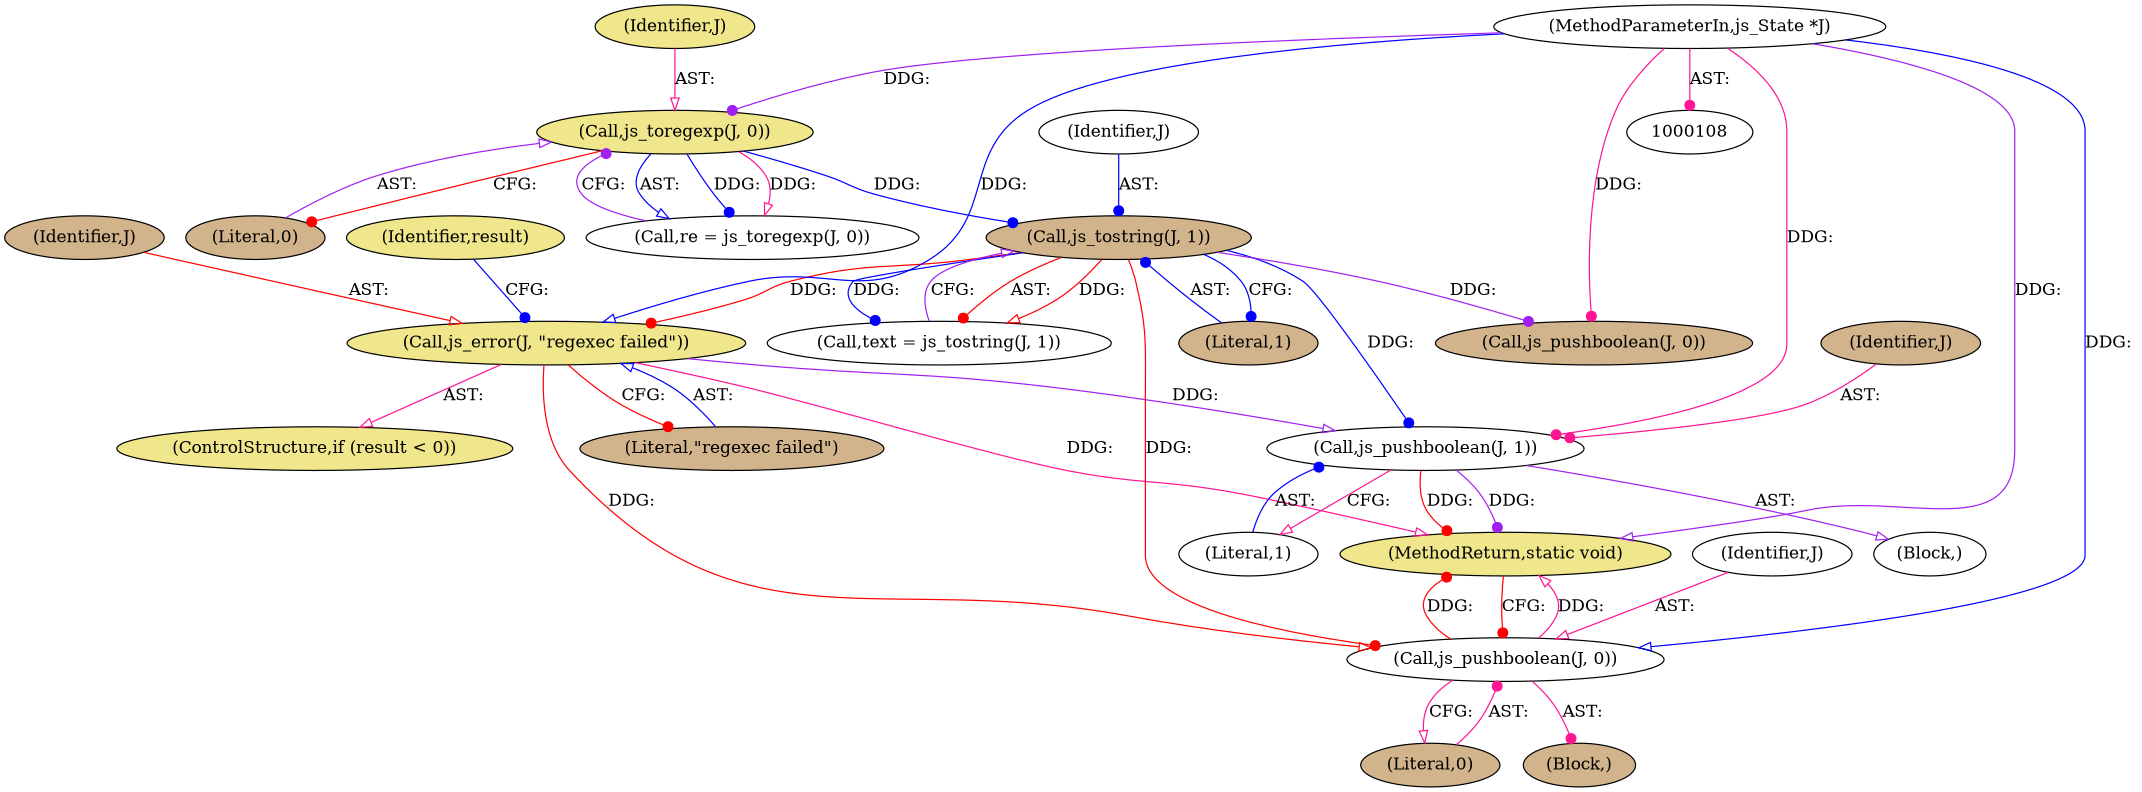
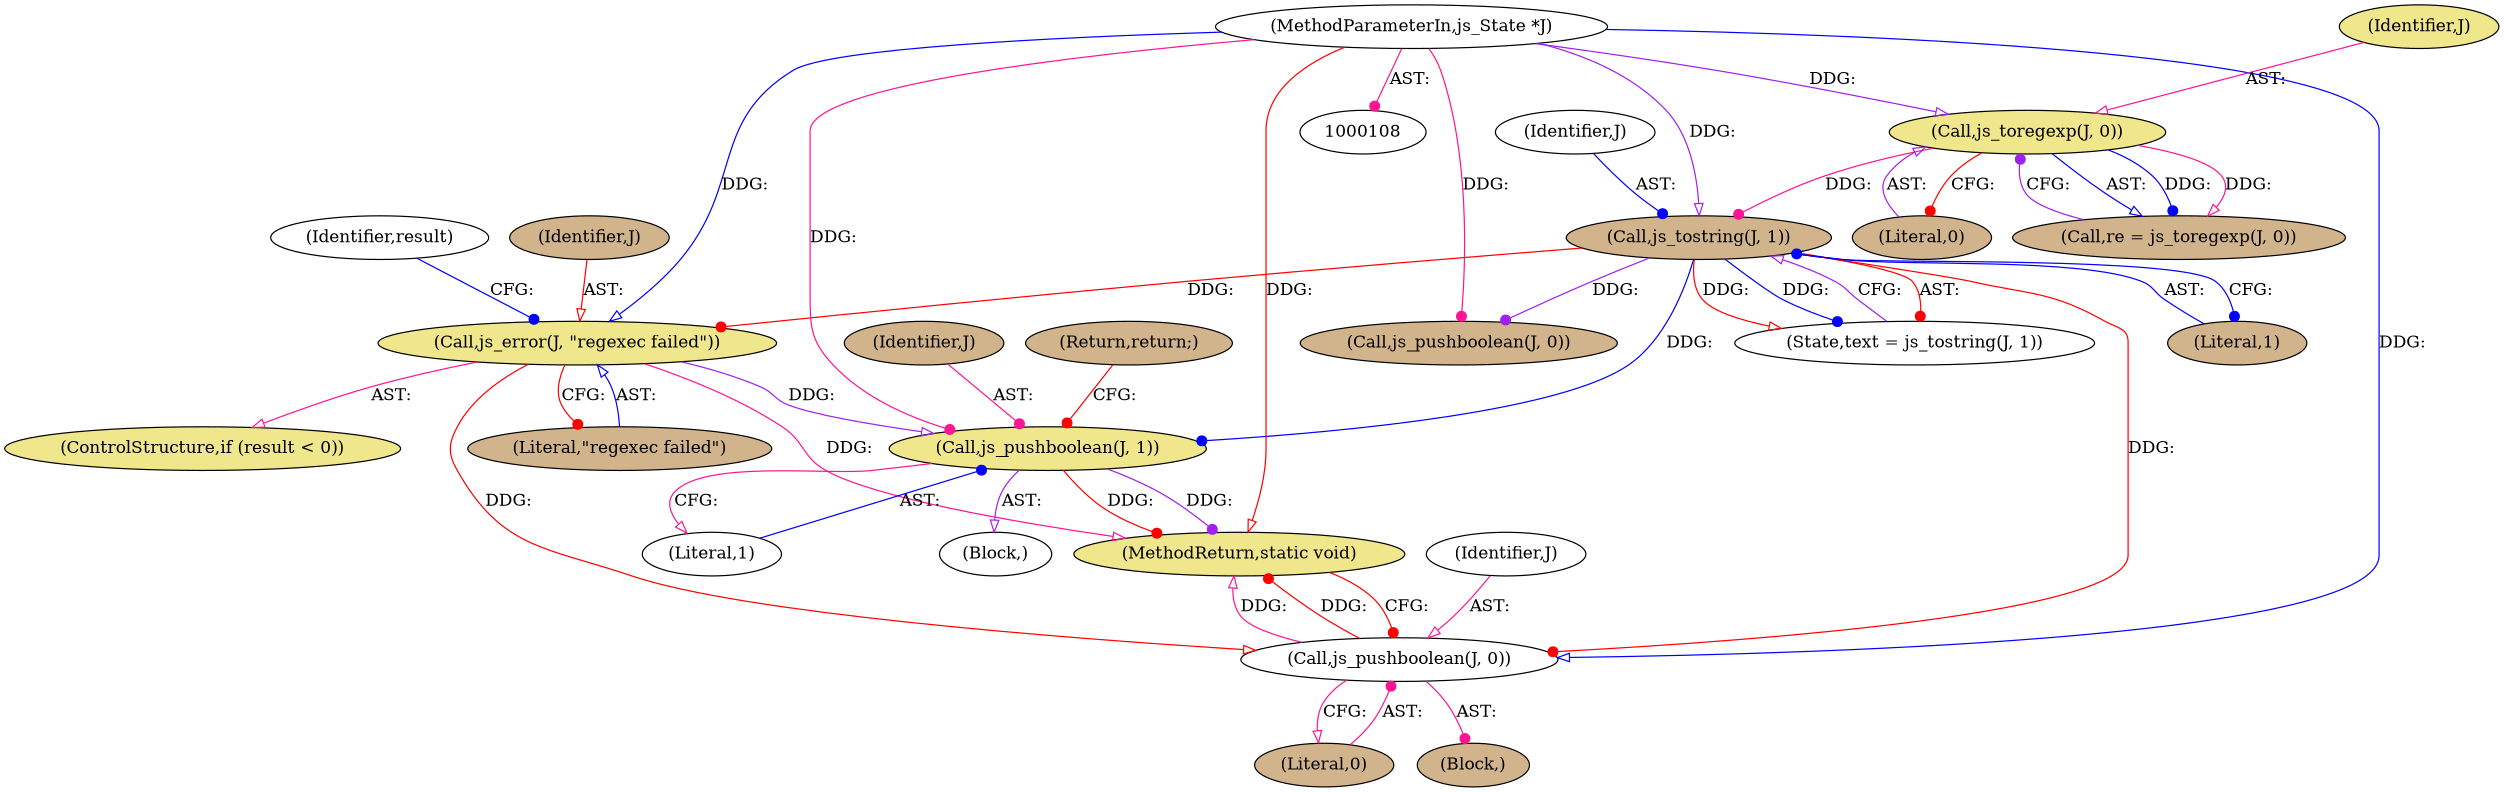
(1116, 49) -> (1736, 74)
none -> (1649, 95)
(874, 194) -> (1836, 172)
(455, 238) -> (380, 238)
(753, 238) -> (2179, 238)
(939, 343) -> (1915, 343)
none -> (1129, 343)
(2015, 385) -> (1266, 266)
(1425, 449) -> (1048, 449)
